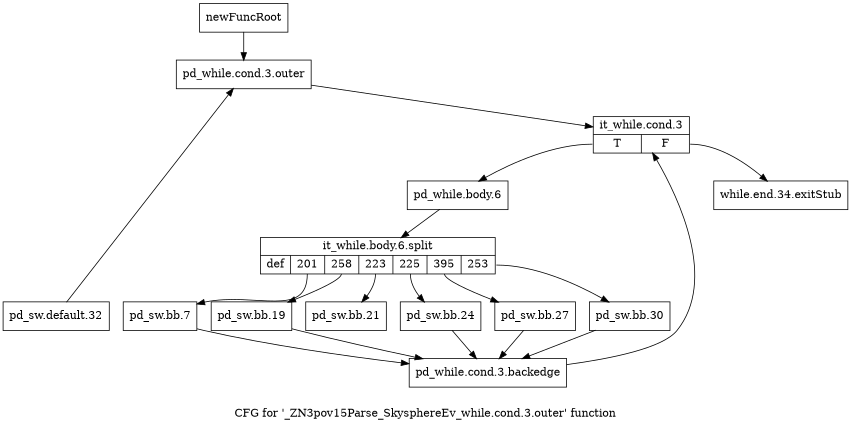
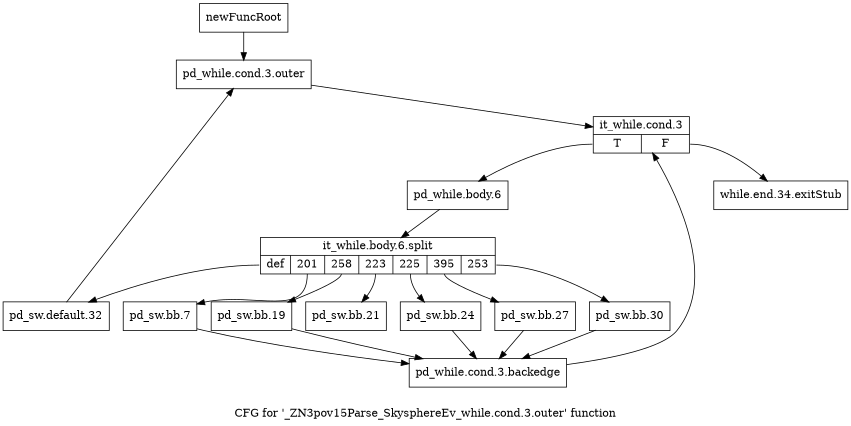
none -> (176, 276)
